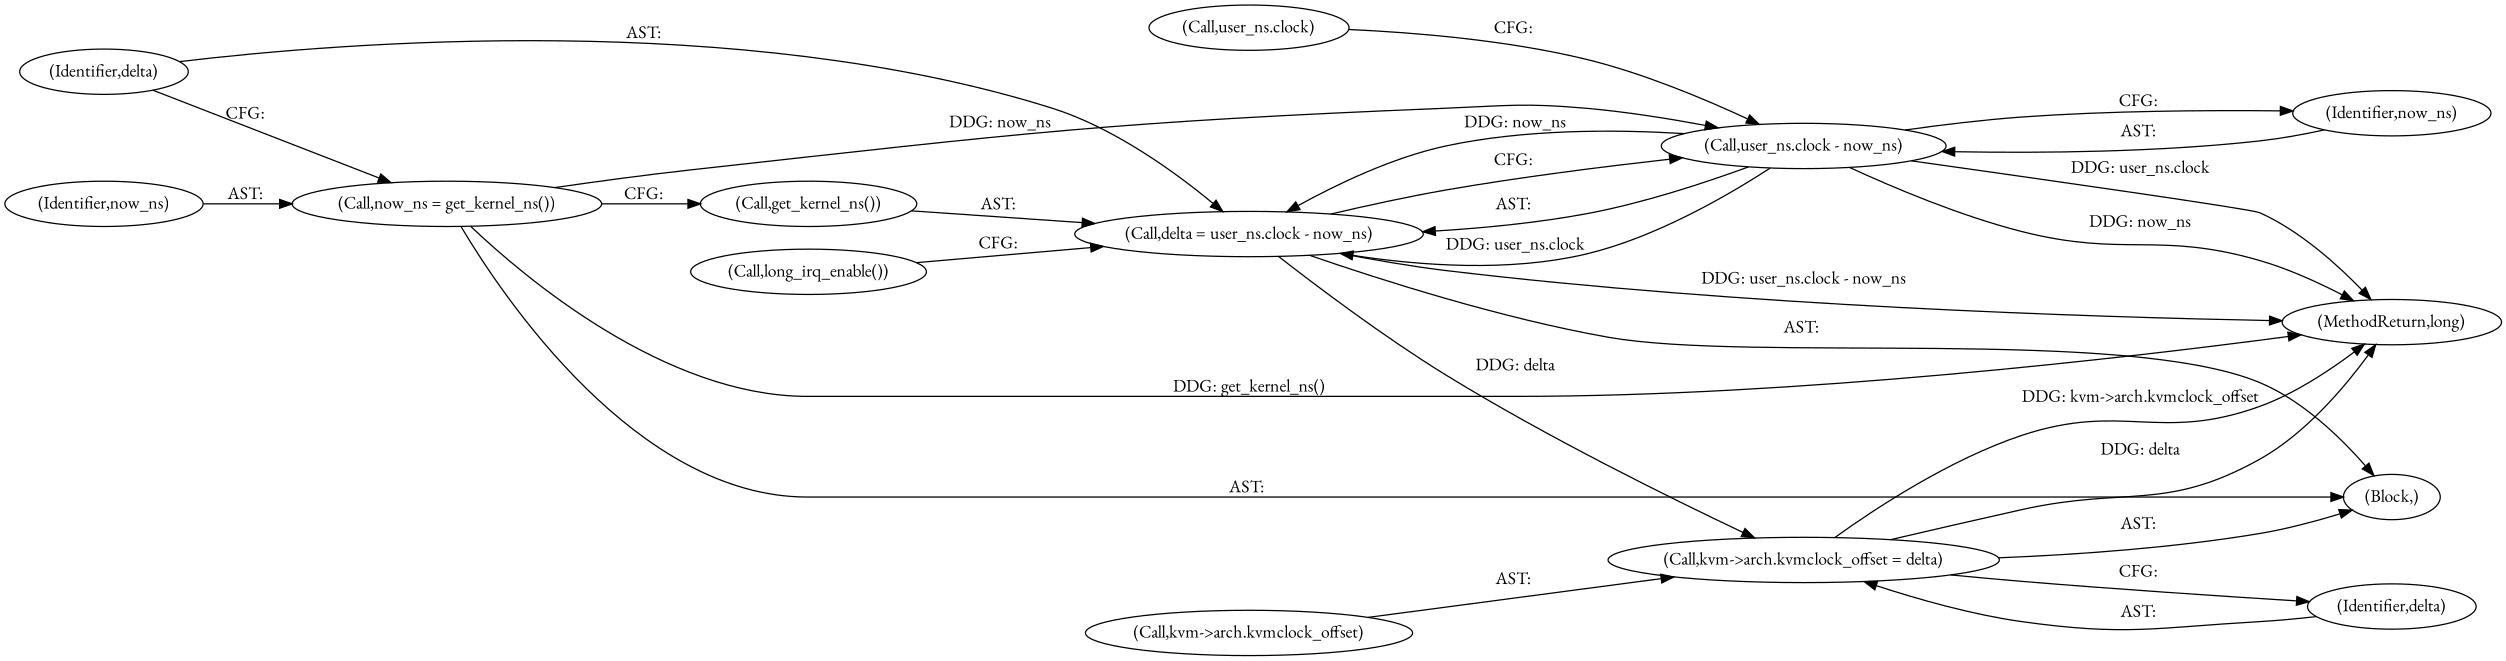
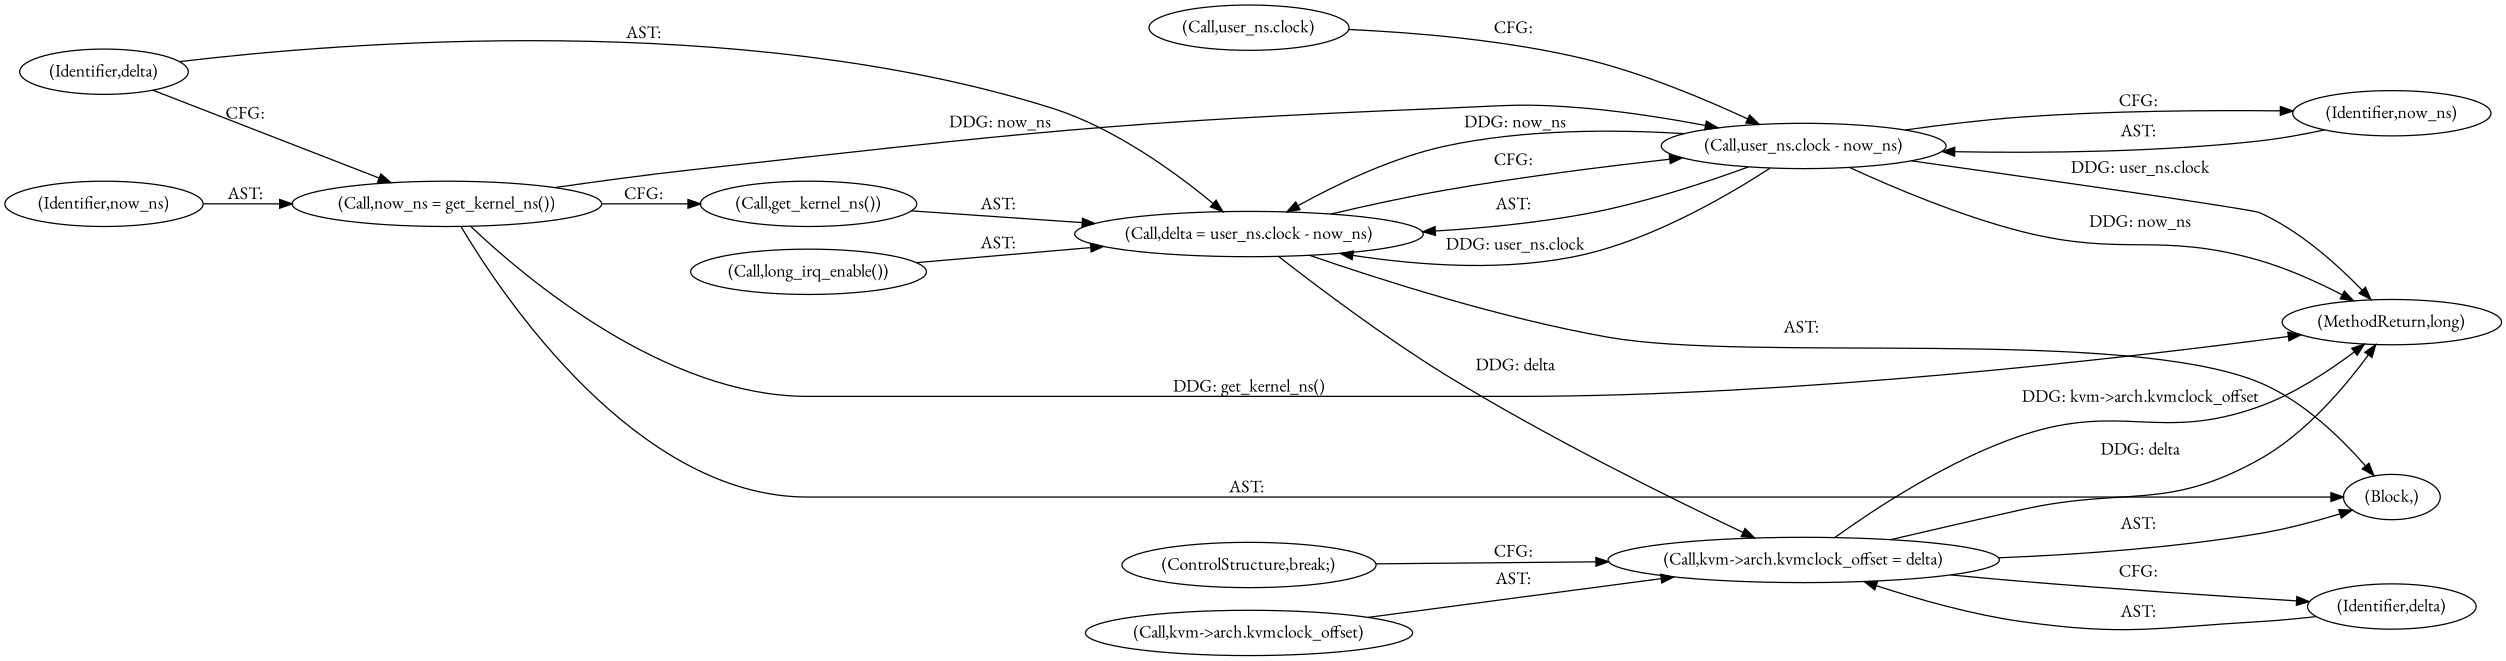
(1001, 243) -> (1001, 243)
(1804, 302) -> none
none -> (1249, 565)
